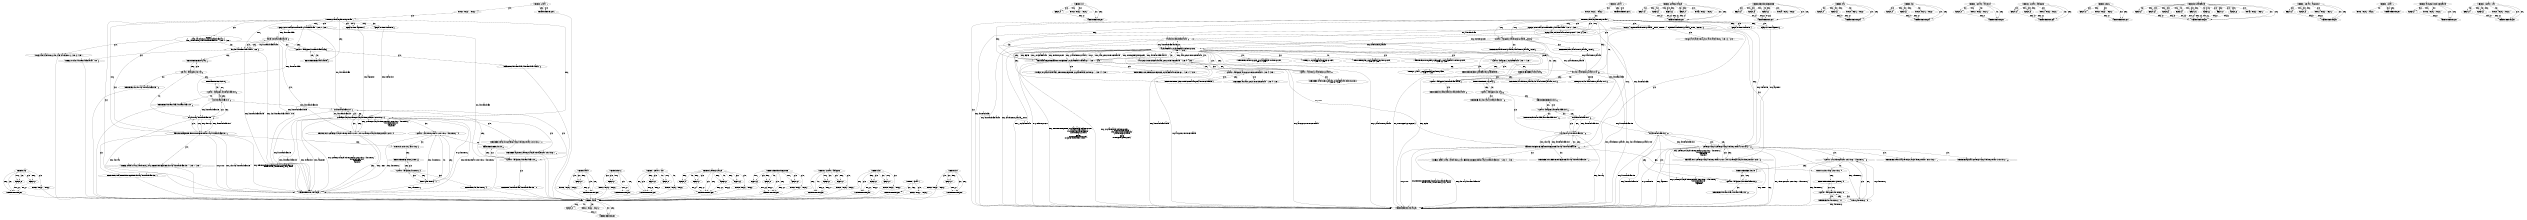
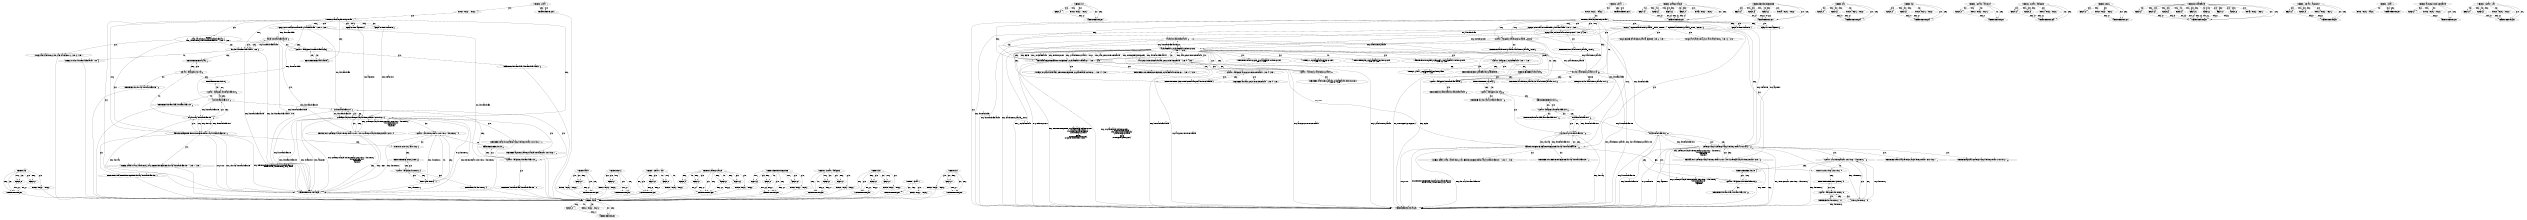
none -> (1642, 39)
(1547, 44) -> (1571, 41)
(158, 52) -> (164, 55)
